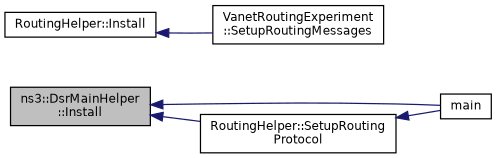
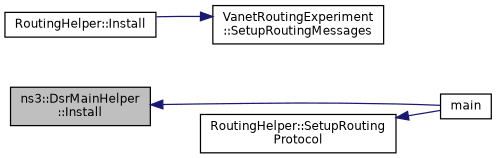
(191, 33) -> (178, 16)
(182, 119) -> none
